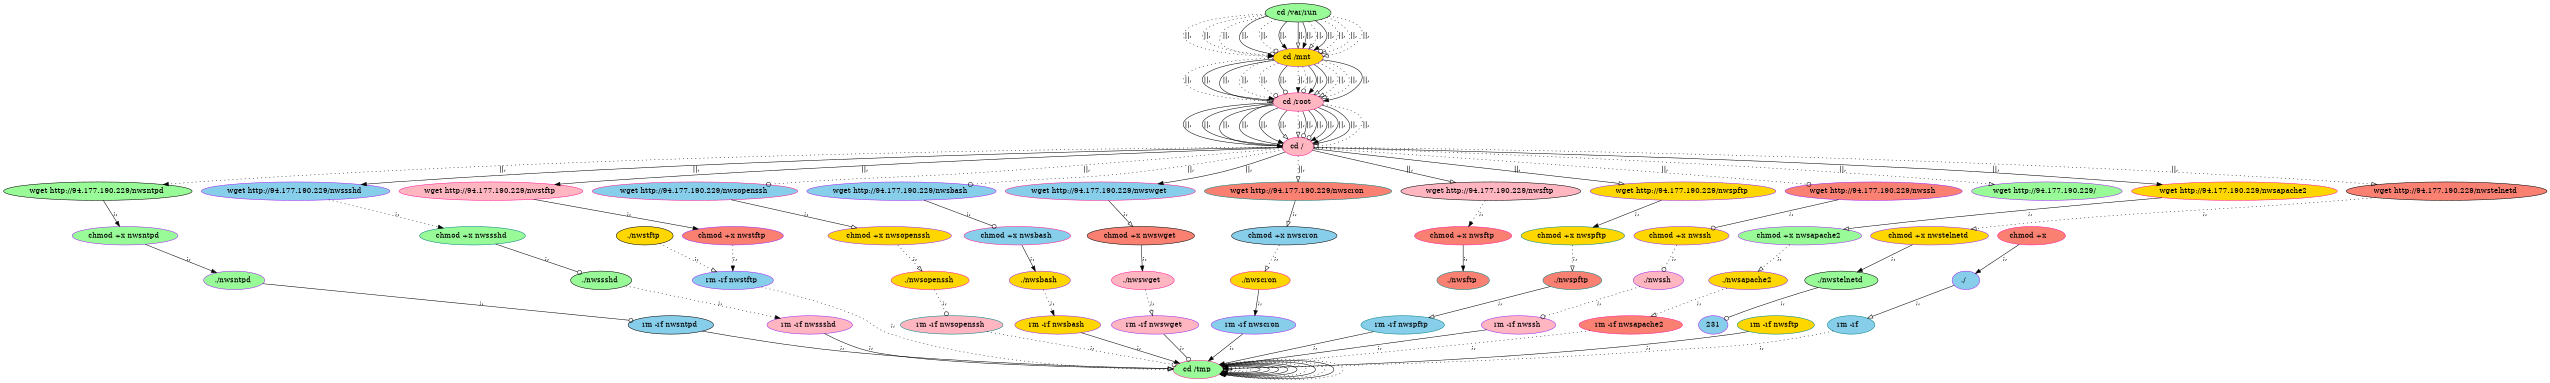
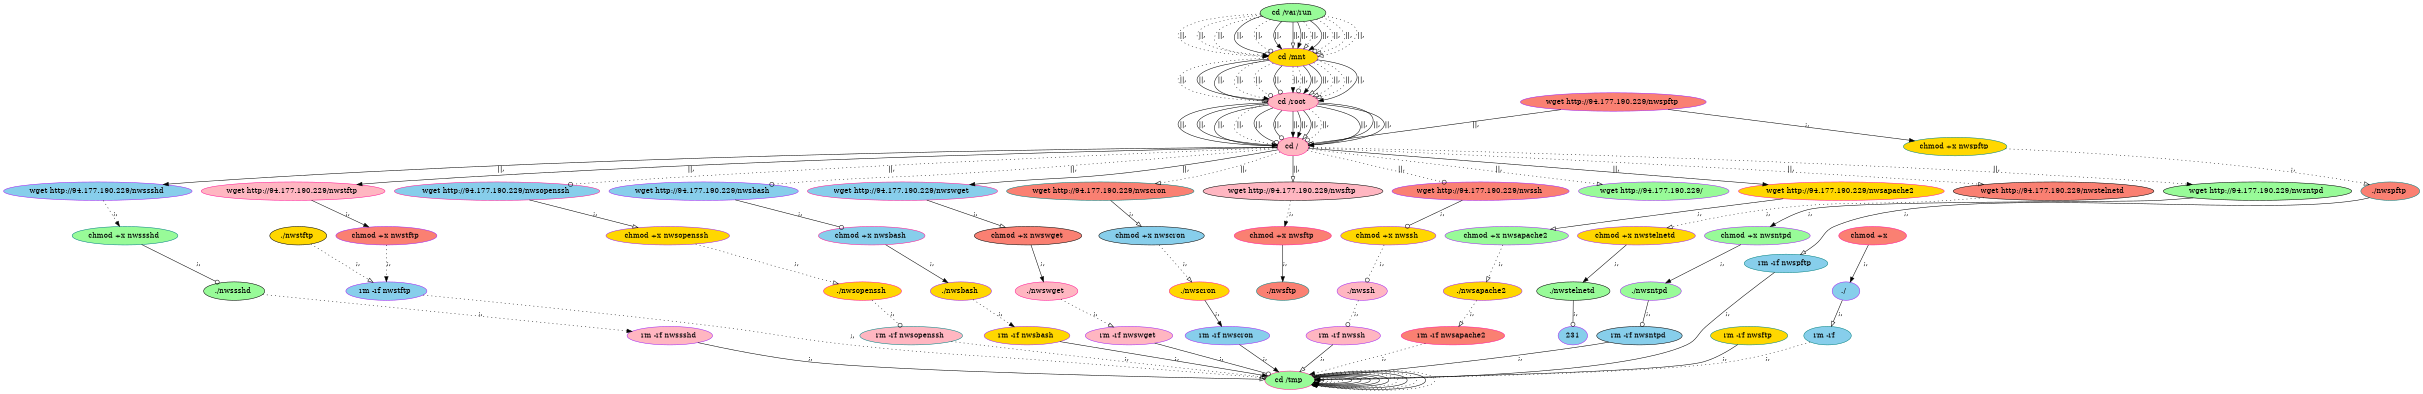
(1466, 166) -> (1437, 126)
(1683, 191) -> (1613, 102)
